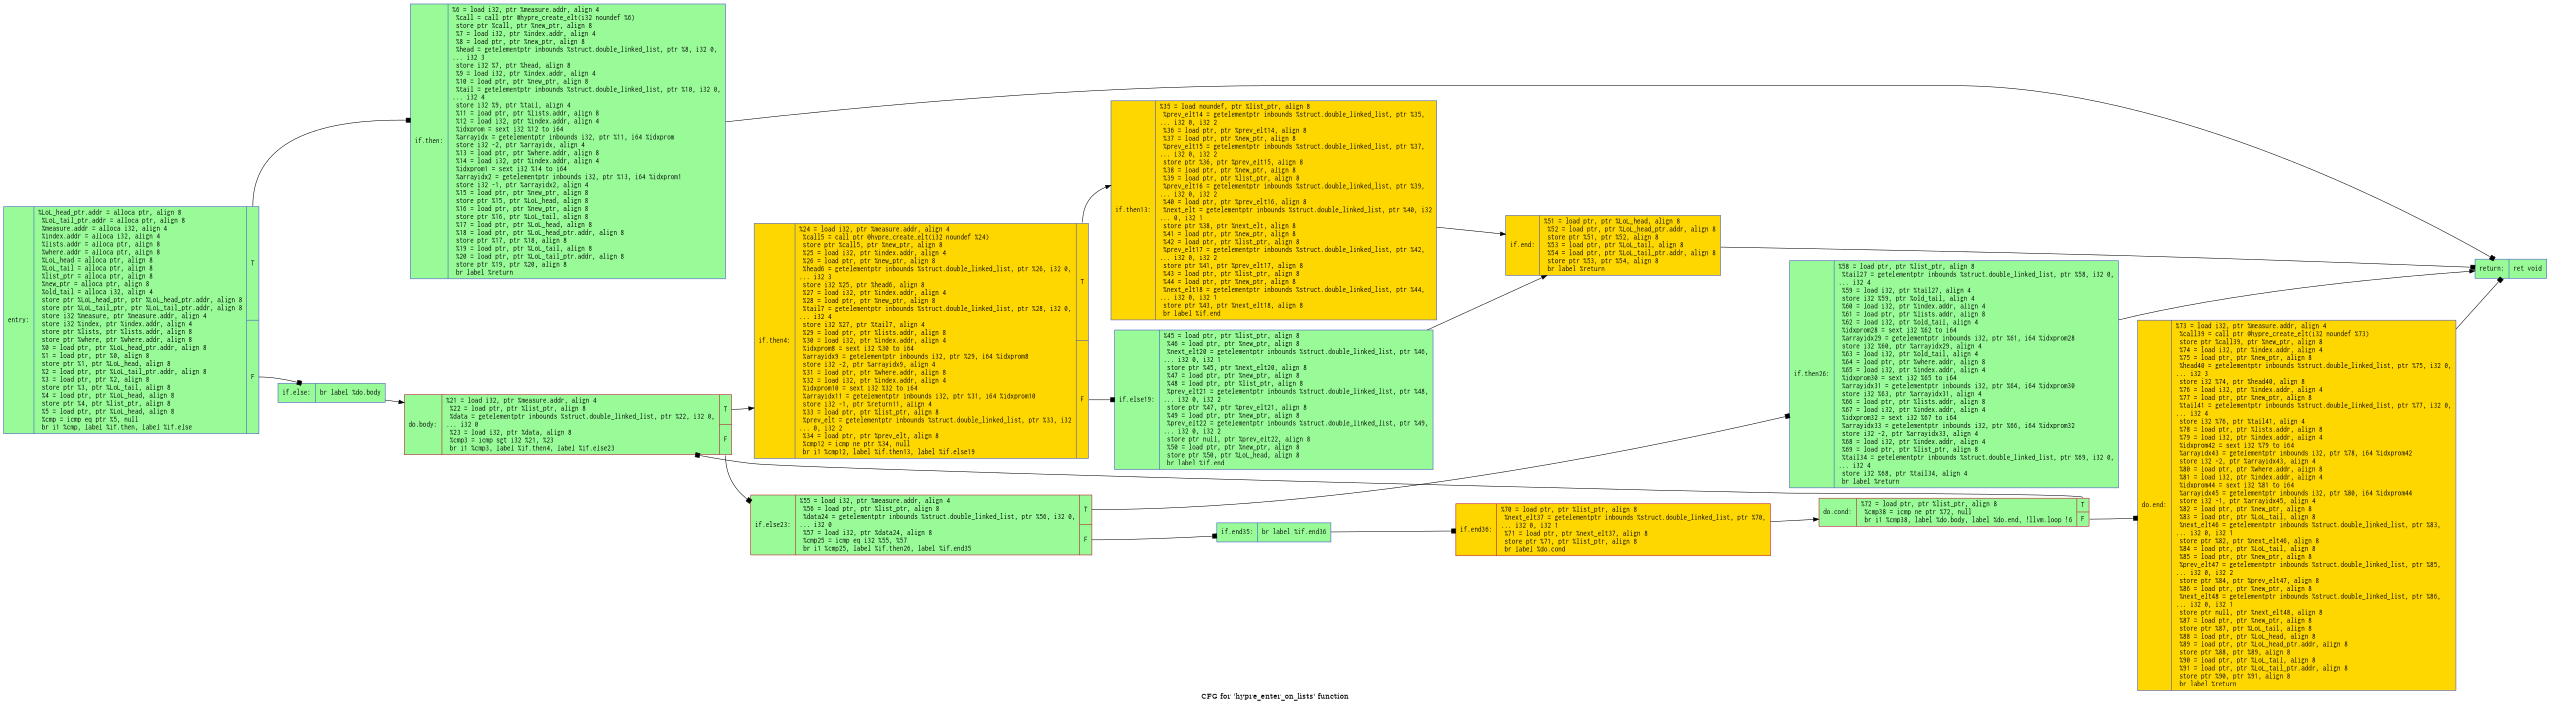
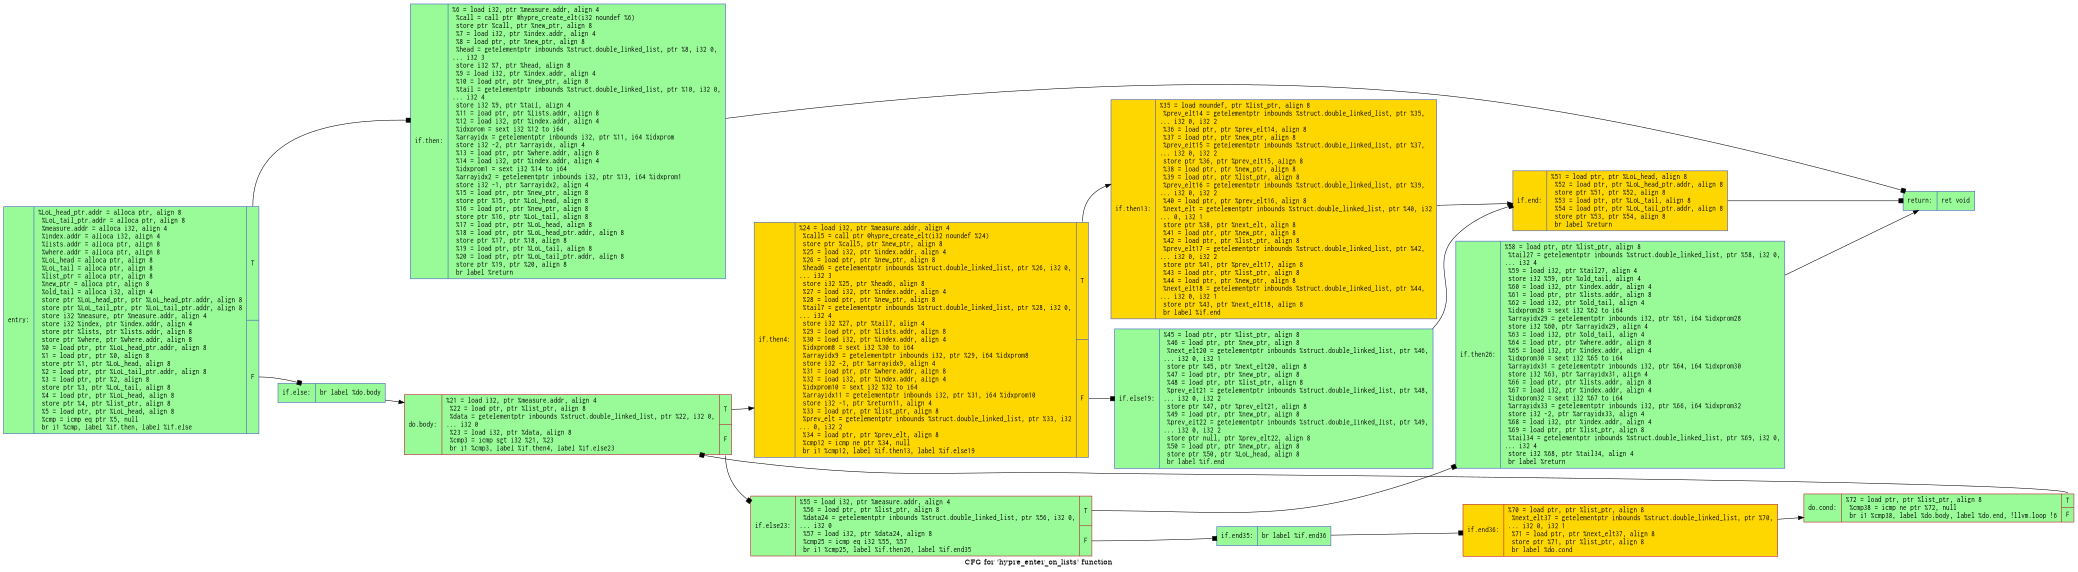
(1485, 304) -> (1446, 253)
(2297, 505) -> none
